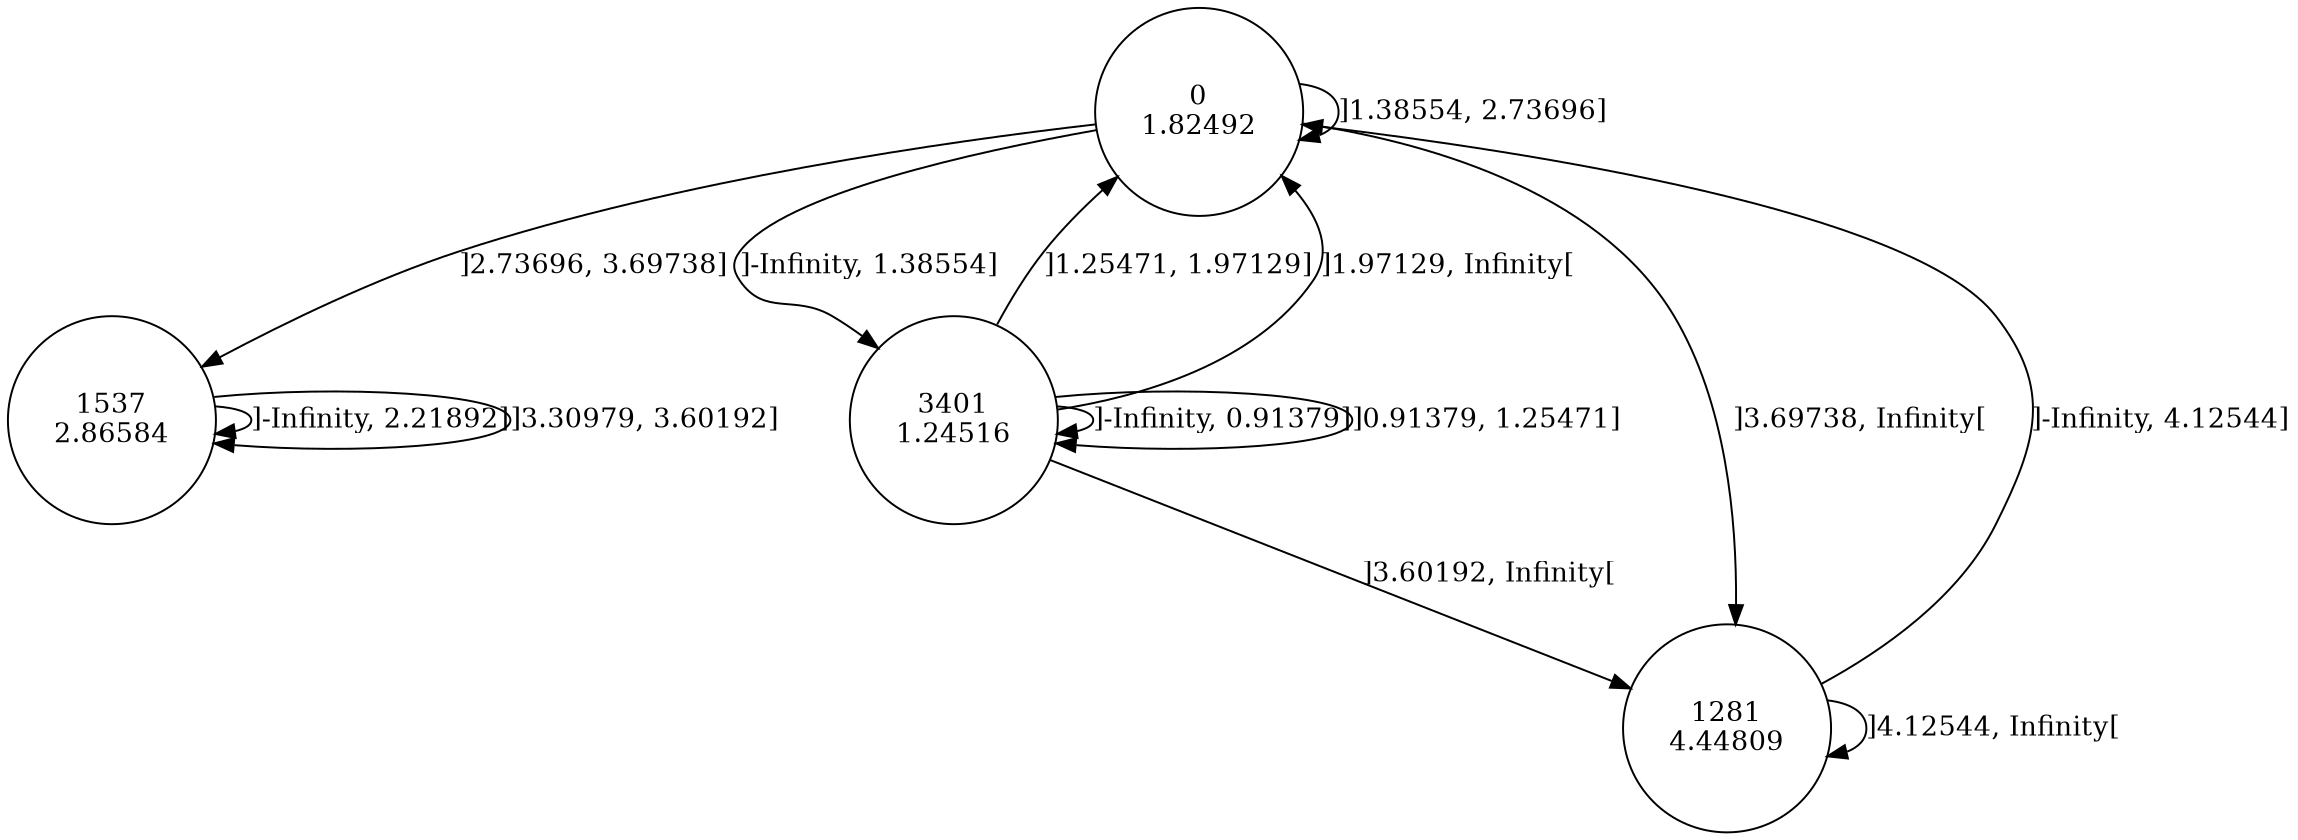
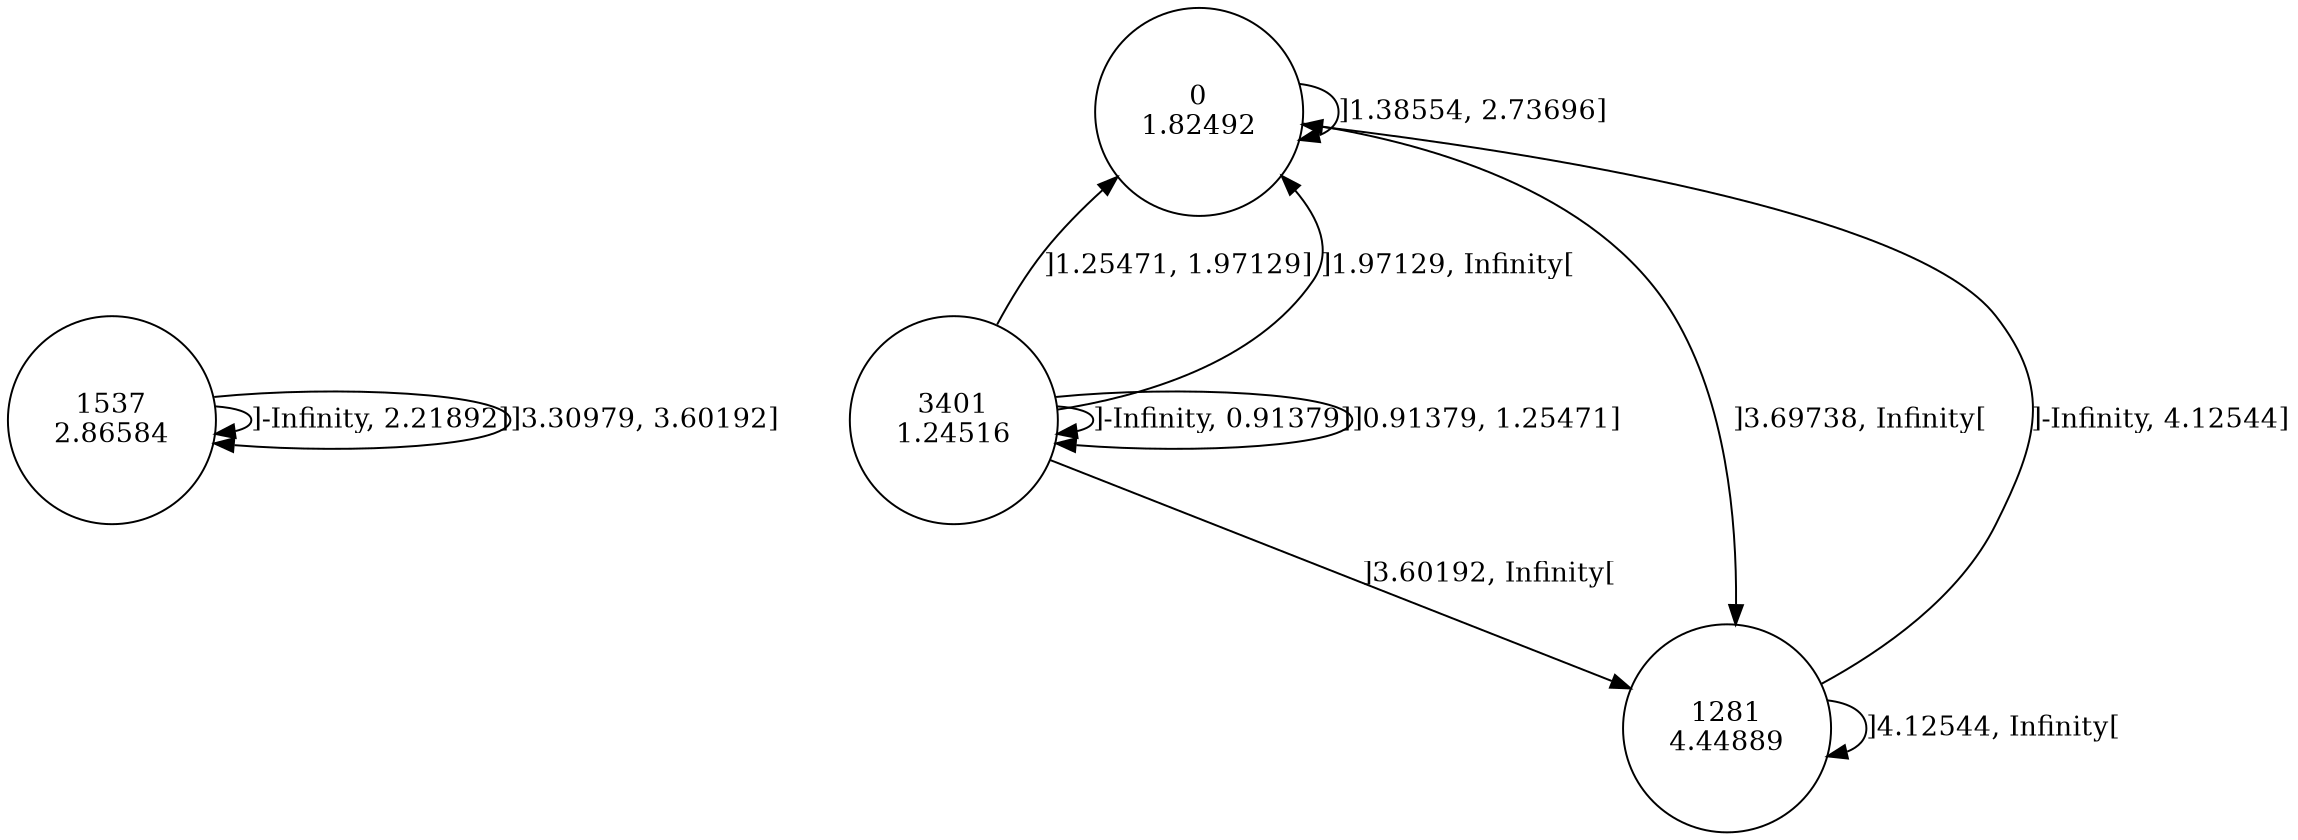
(830, 197) -> none
(646, 200) -> none
(1727, 728) -> (1727, 728)
